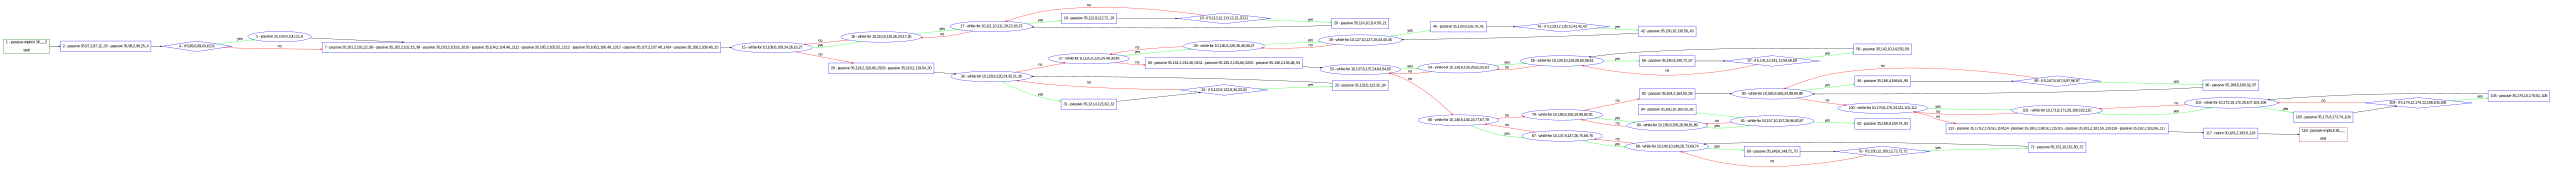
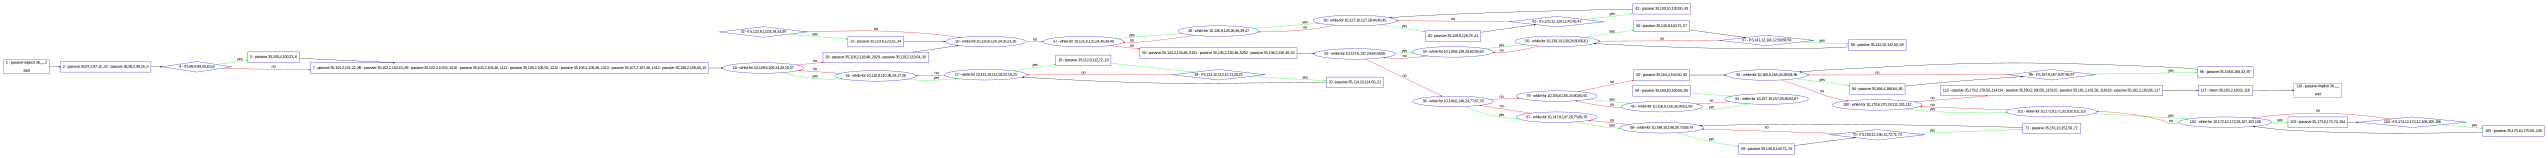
(1146, 18) -> (1152, 68)
none -> (1455, 21)
(280, 37) -> (274, 57)
(1089, 104) -> none
(1883, 124) -> none
